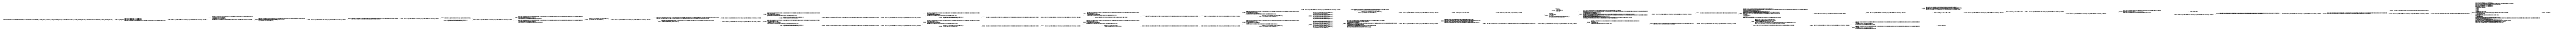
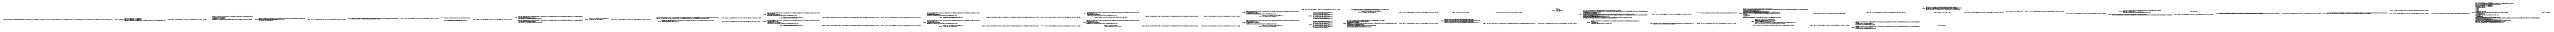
none -> (2140, 15)
(1557, 16) -> none
